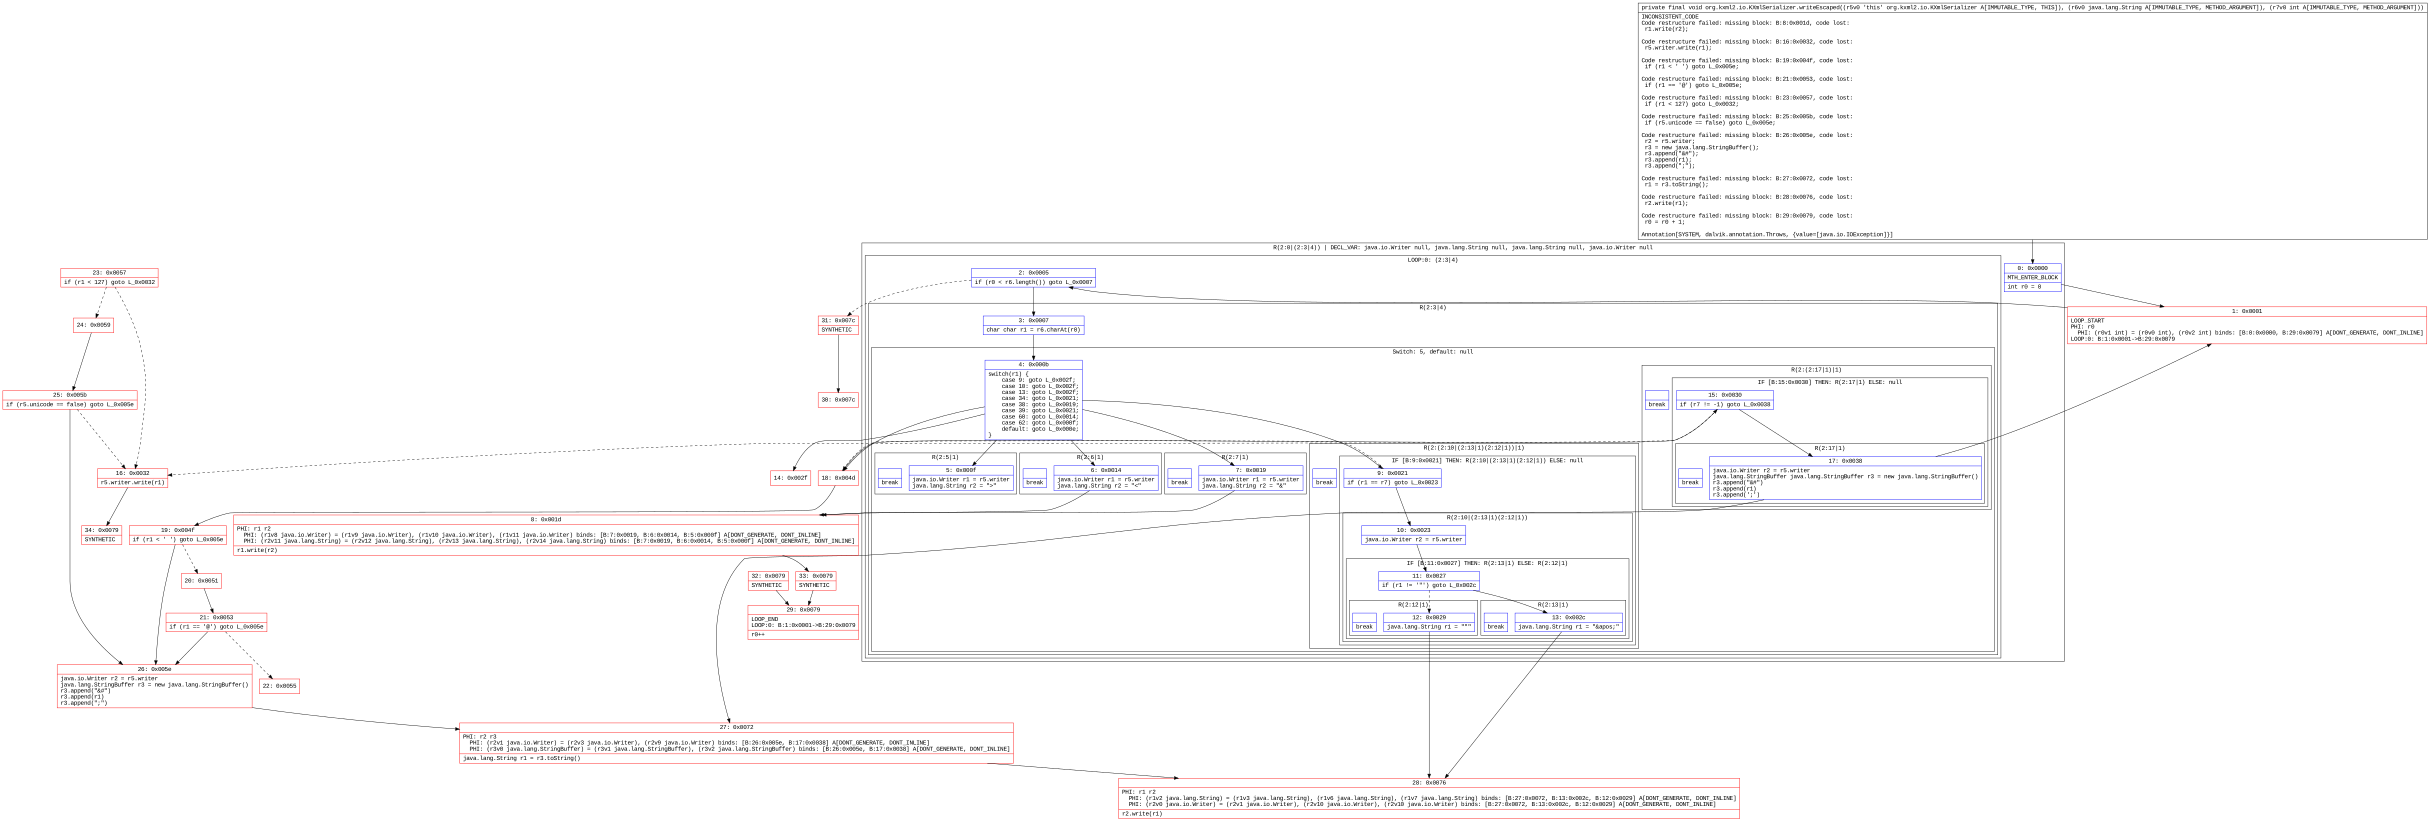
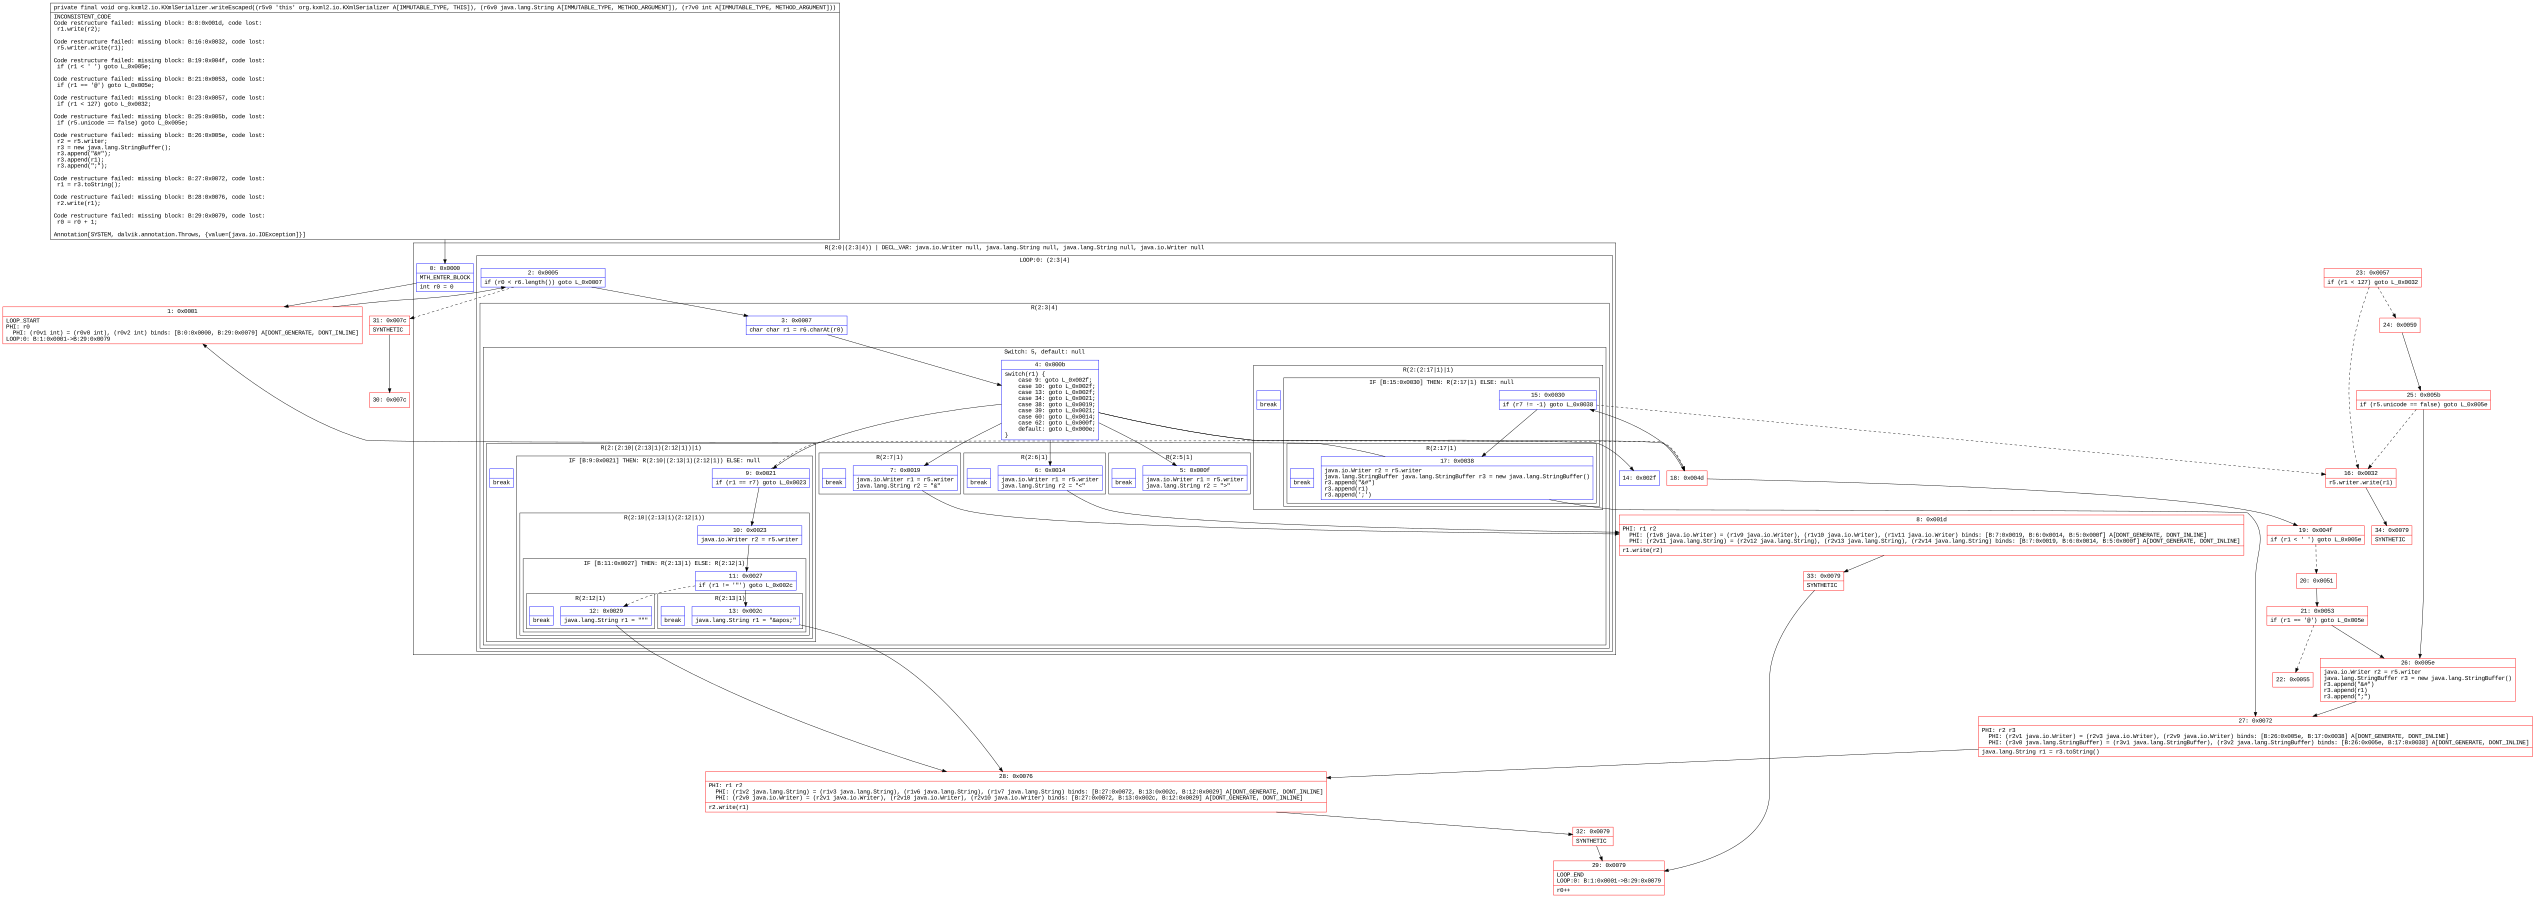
(791, 478) -> (1639, 478)
(162, 602) -> none
none -> (1422, 823)
